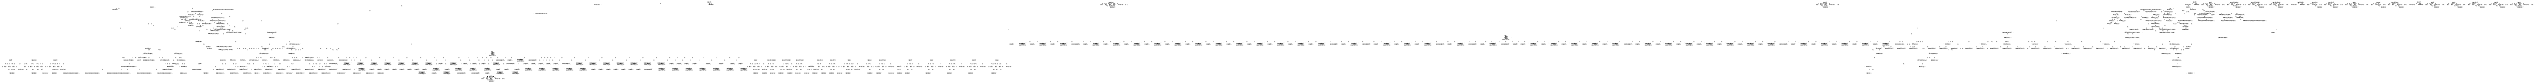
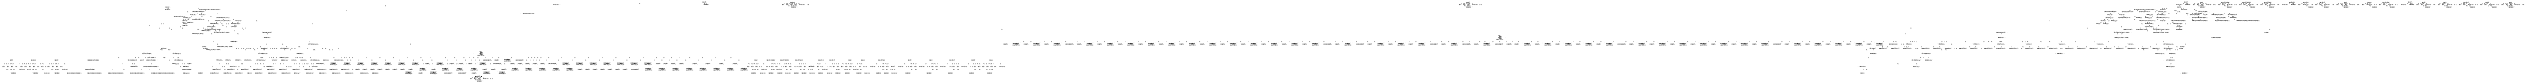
none -> (30, 67)
